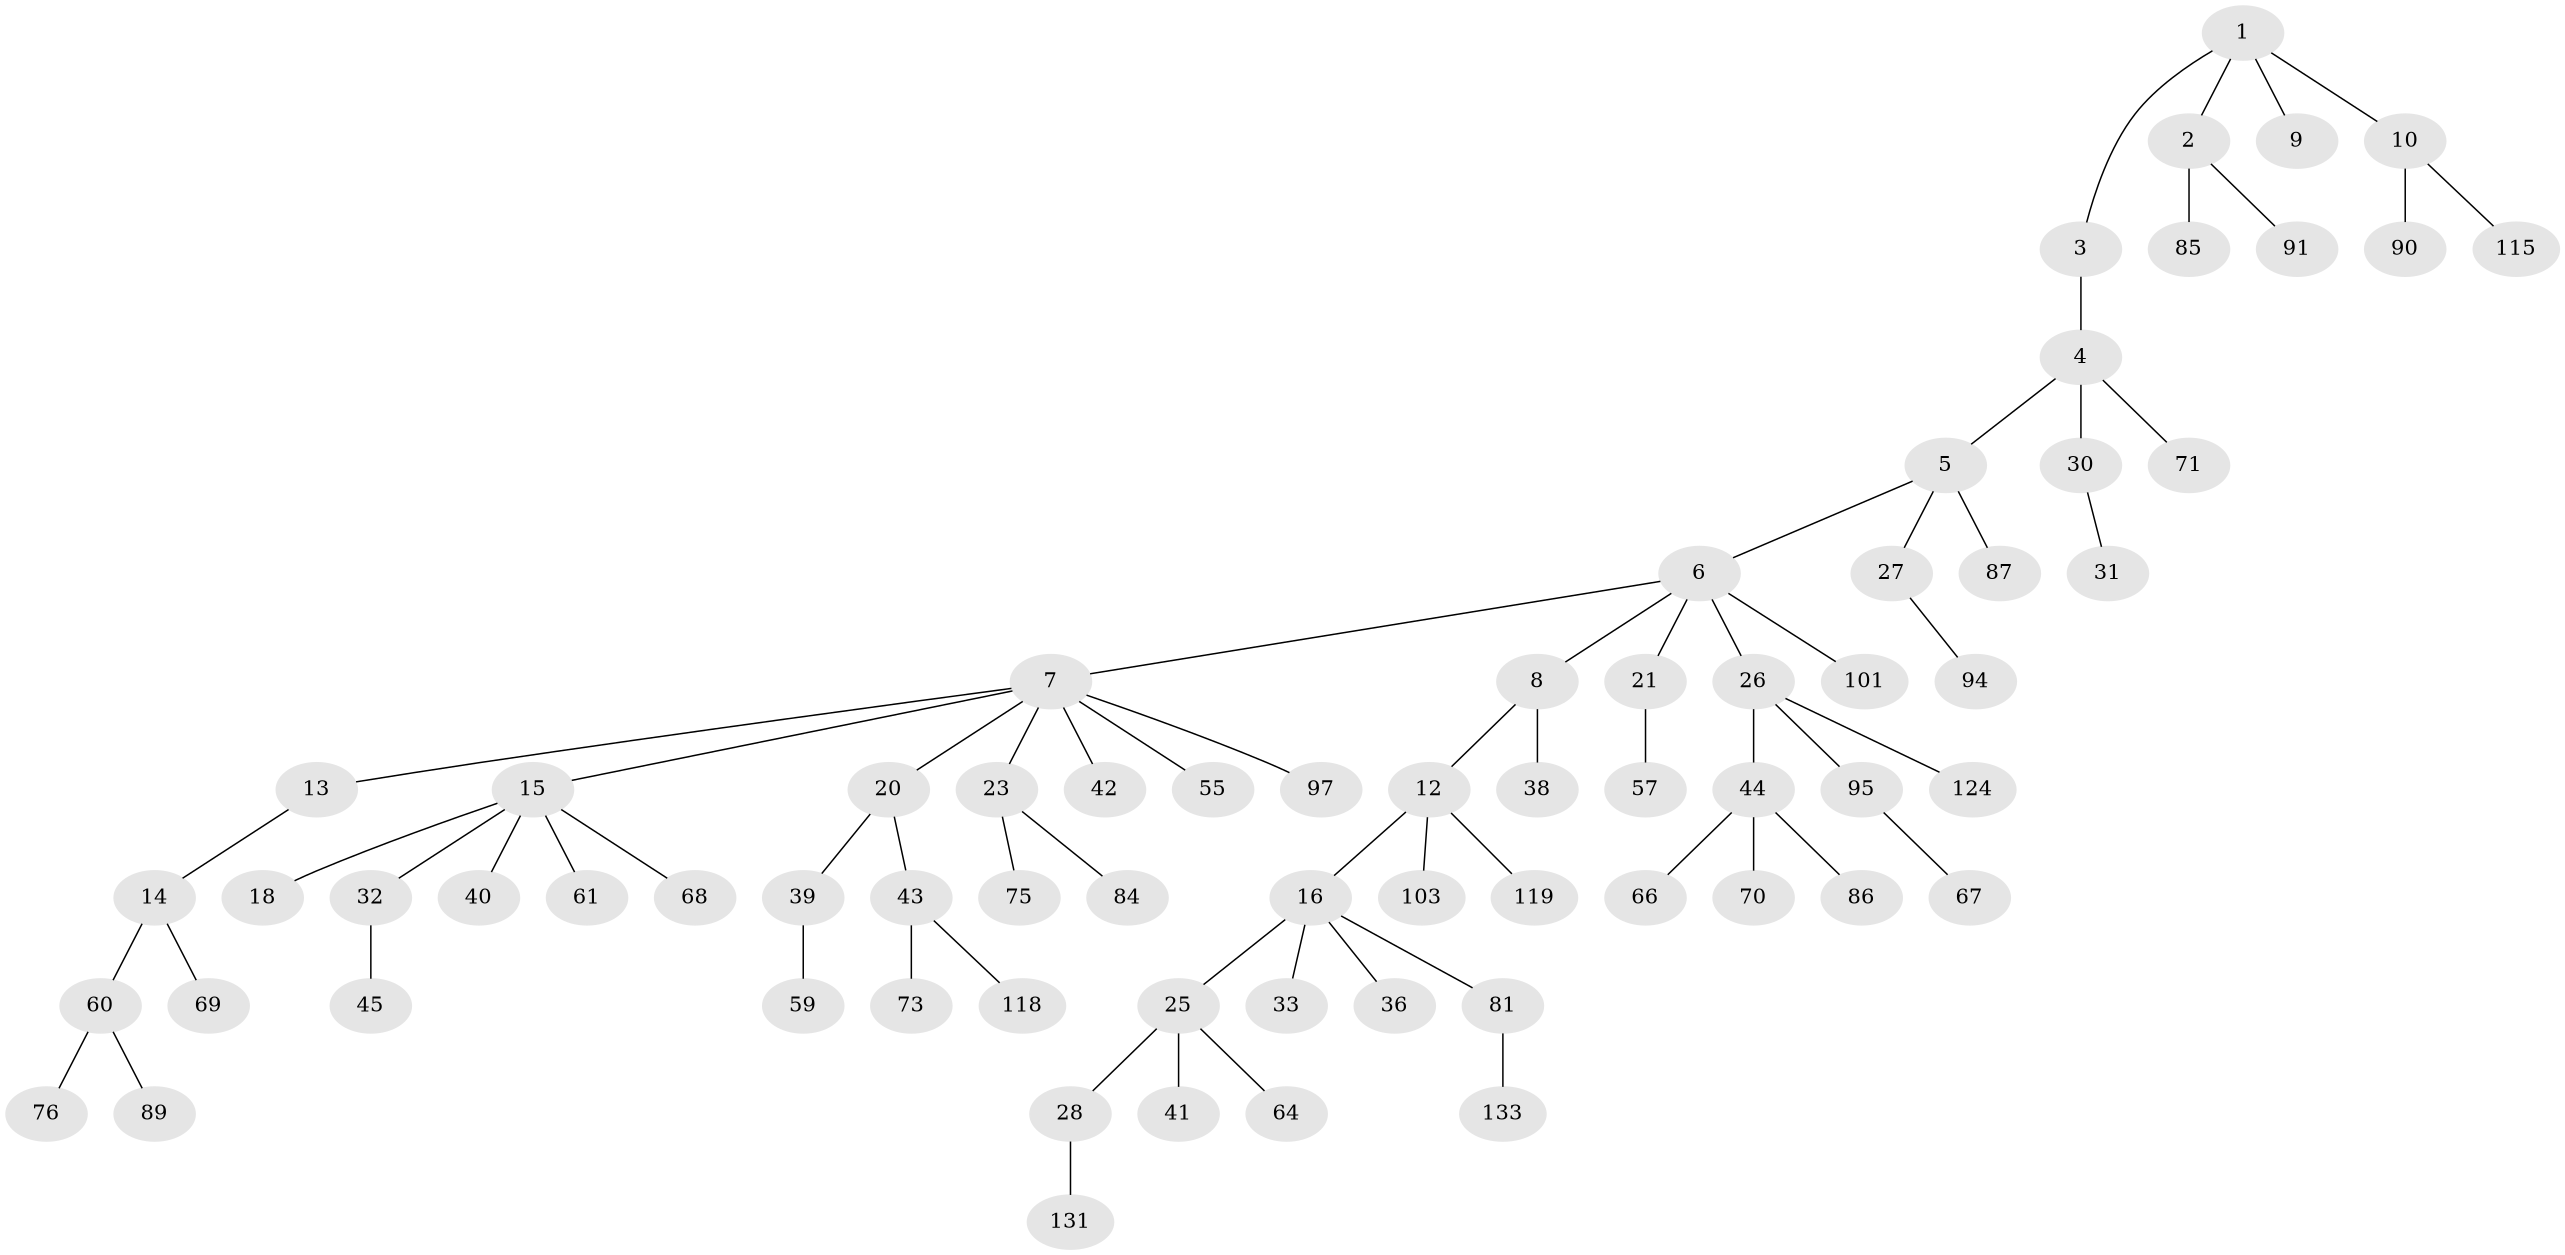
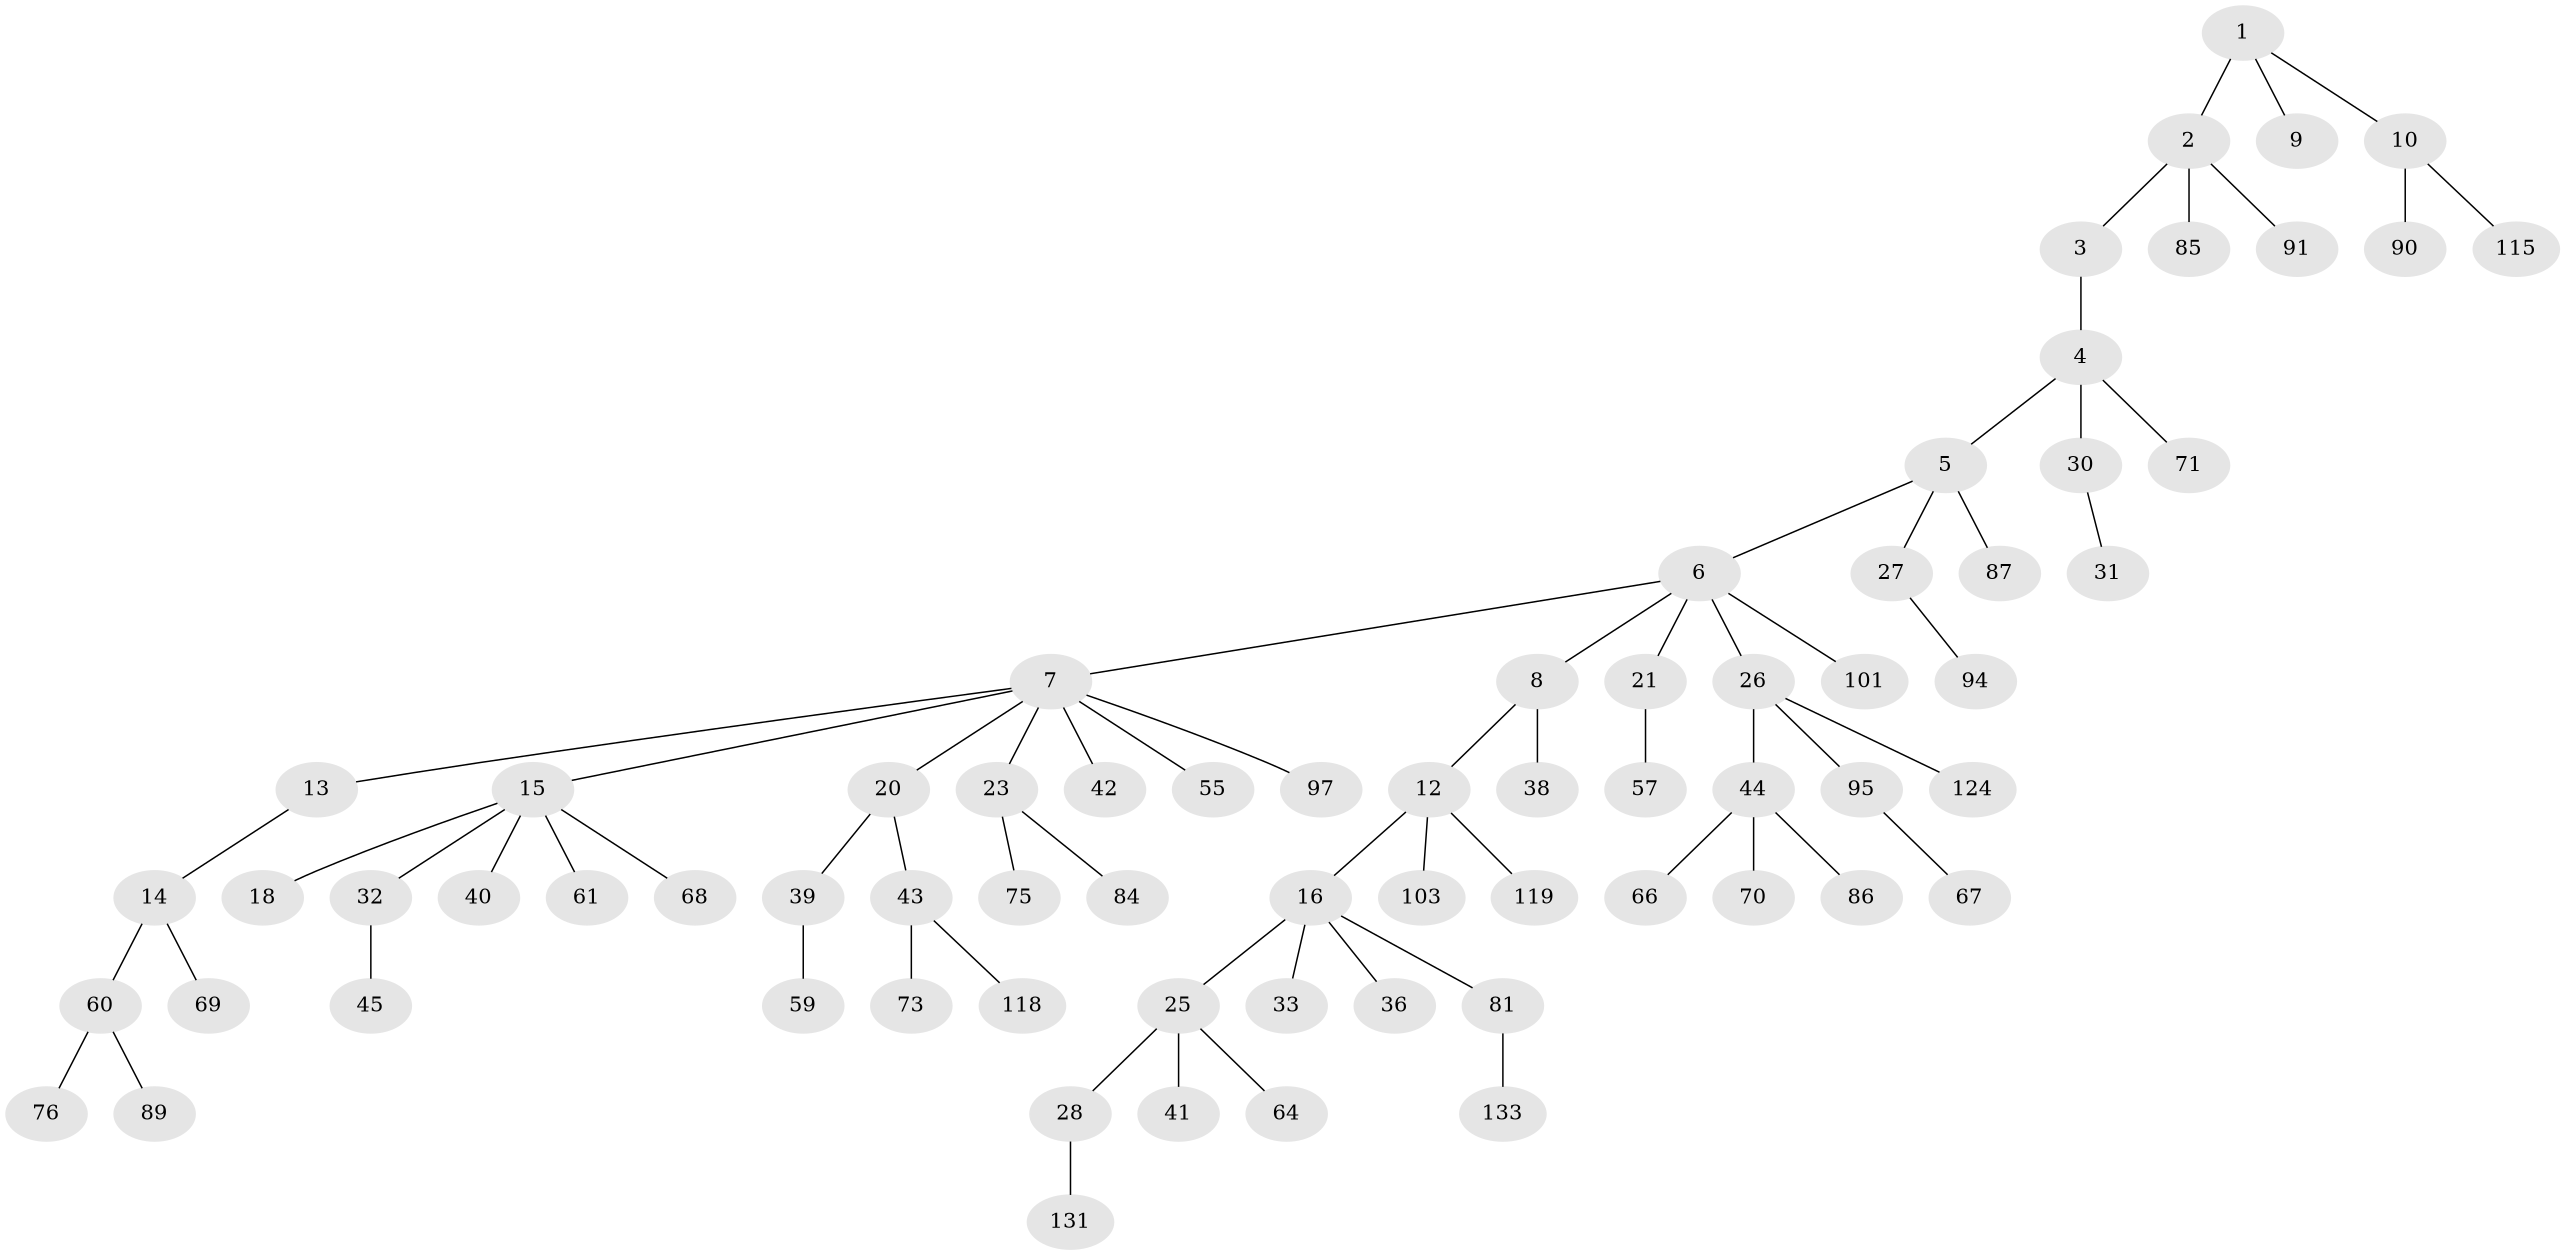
(2130, 122) -> (2135, 195)
